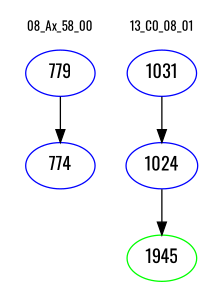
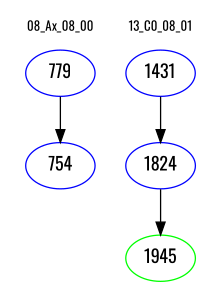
(60, 28) -> (60, 28)
(162, 73) -> (161, 73)
(60, 166) -> (60, 166)
(162, 166) -> (161, 166)
